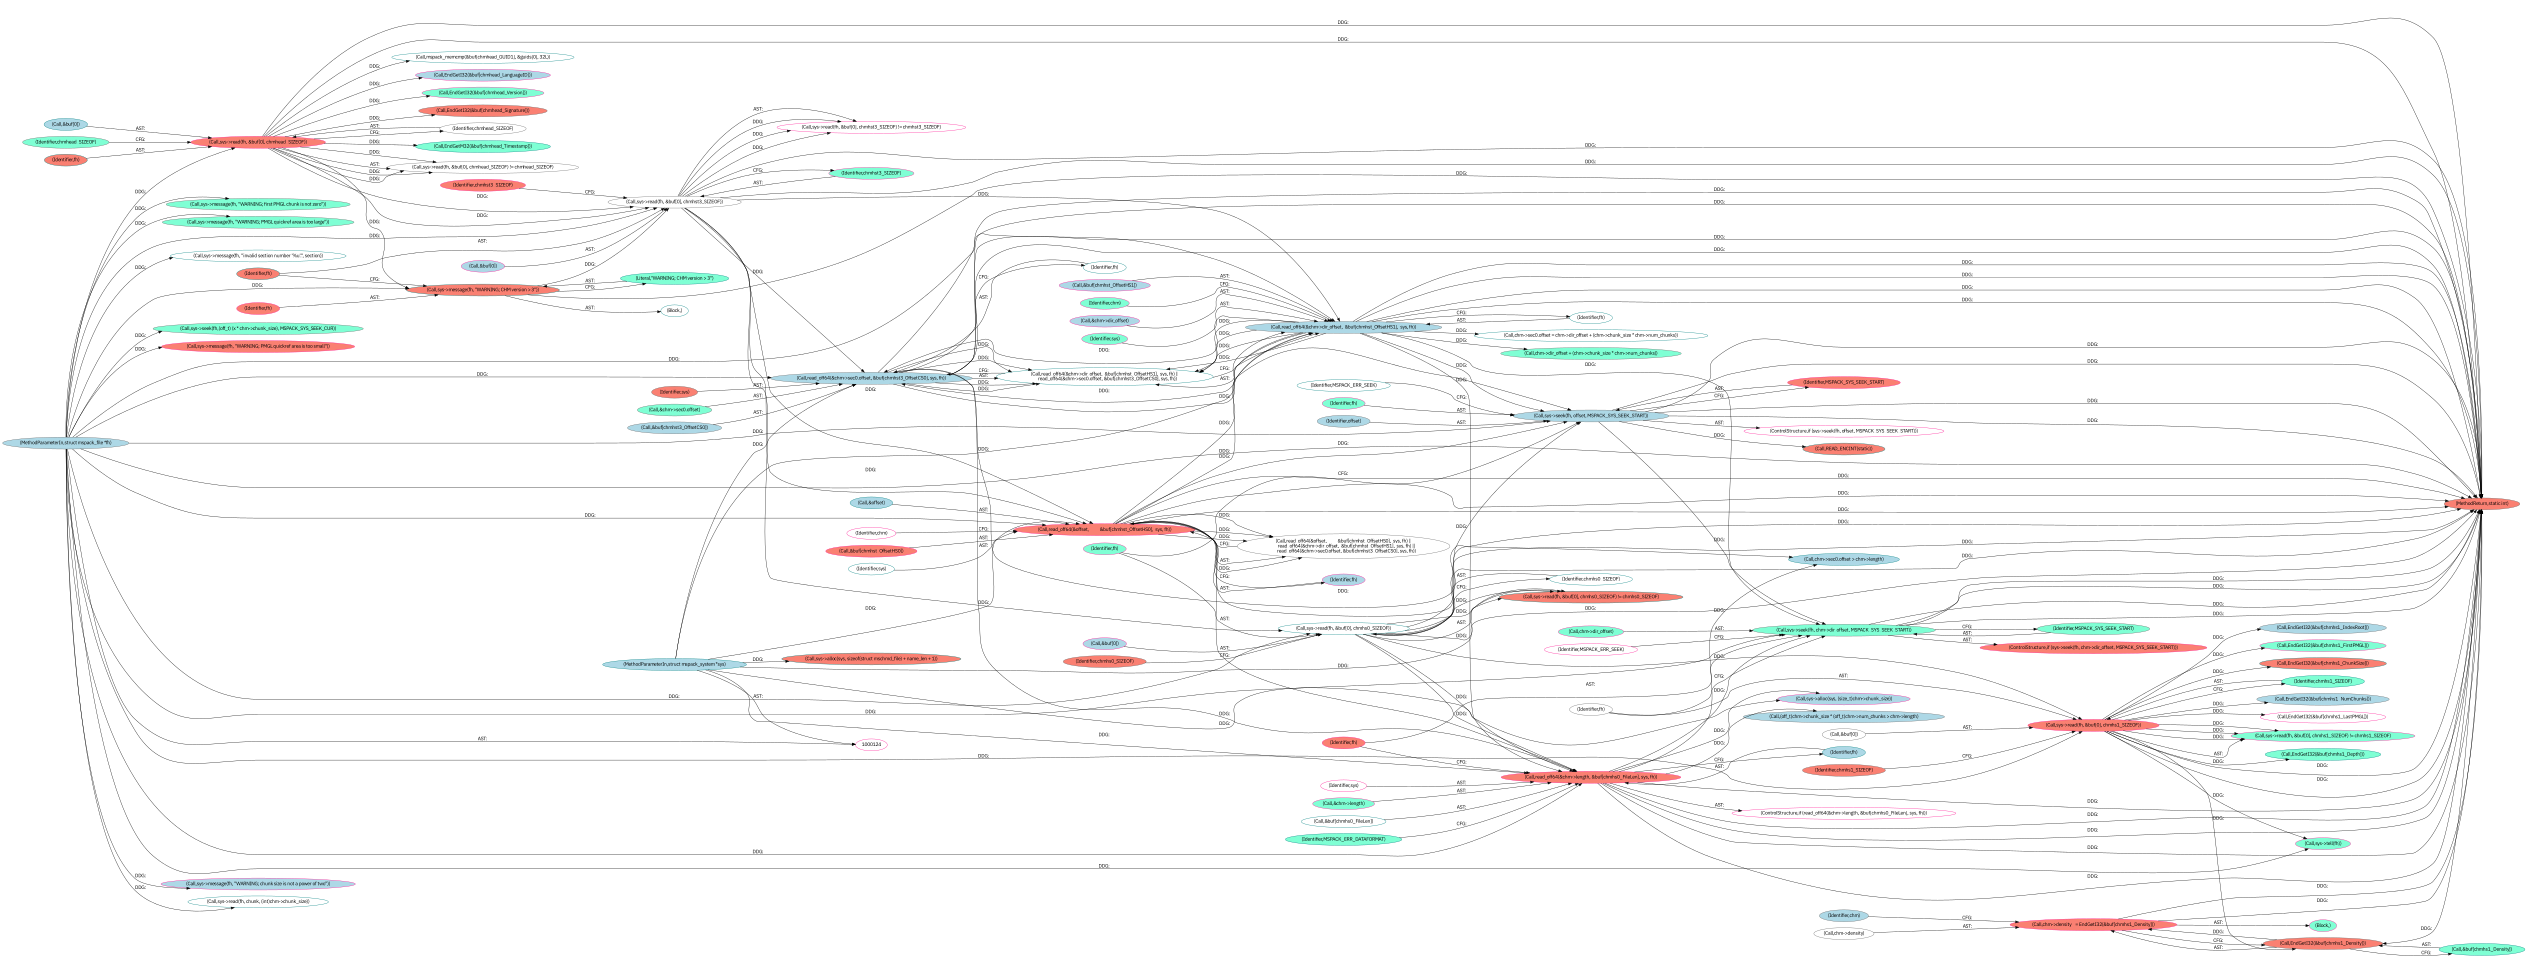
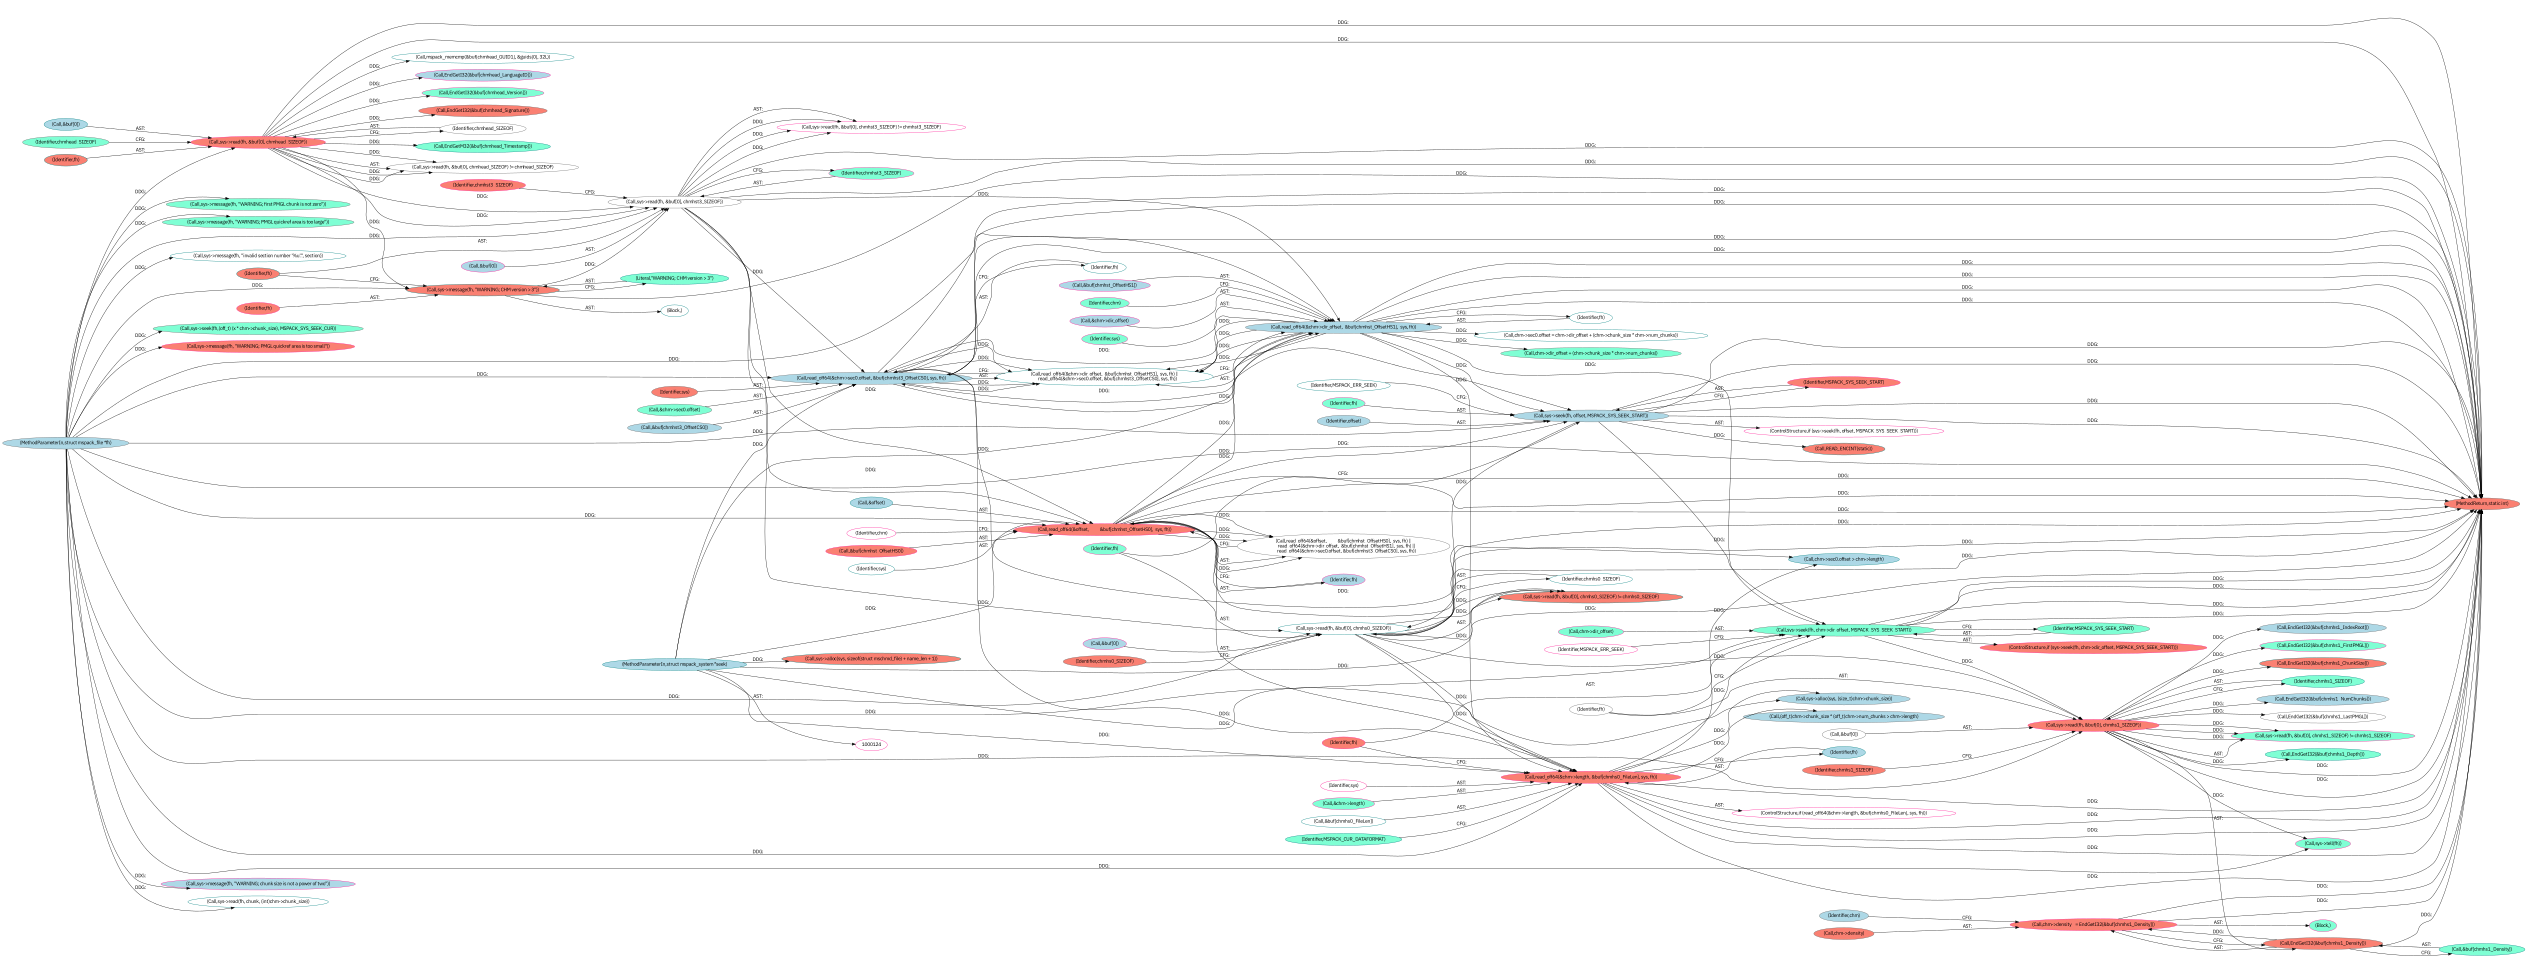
(1474, 518) -> (1457, 495)
(675, 665) -> (675, 665)
none -> (1975, 668)
(1844, 699) -> (1844, 699)
(2323, 717) -> (2323, 717)
(349, 742) -> none
(2466, 747) -> (2459, 836)
(2219, 818) -> (2219, 818)
(1344, 839) -> (1344, 839)
(1844, 934) -> (1844, 934)
